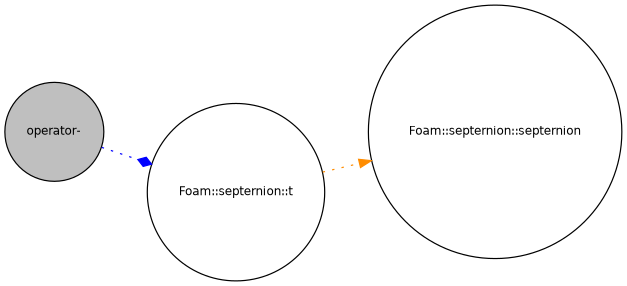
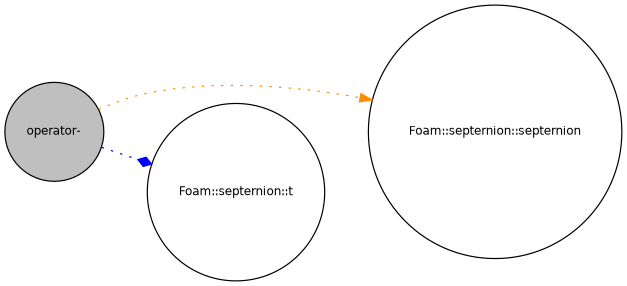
(341, 168) -> (228, 85)
